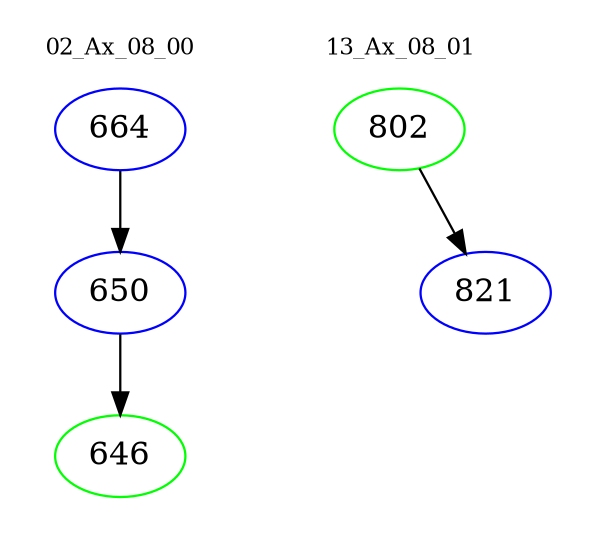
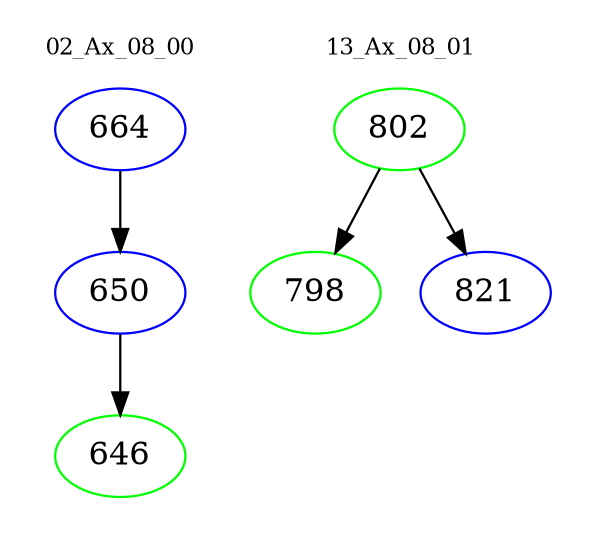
none -> (315, 293)
